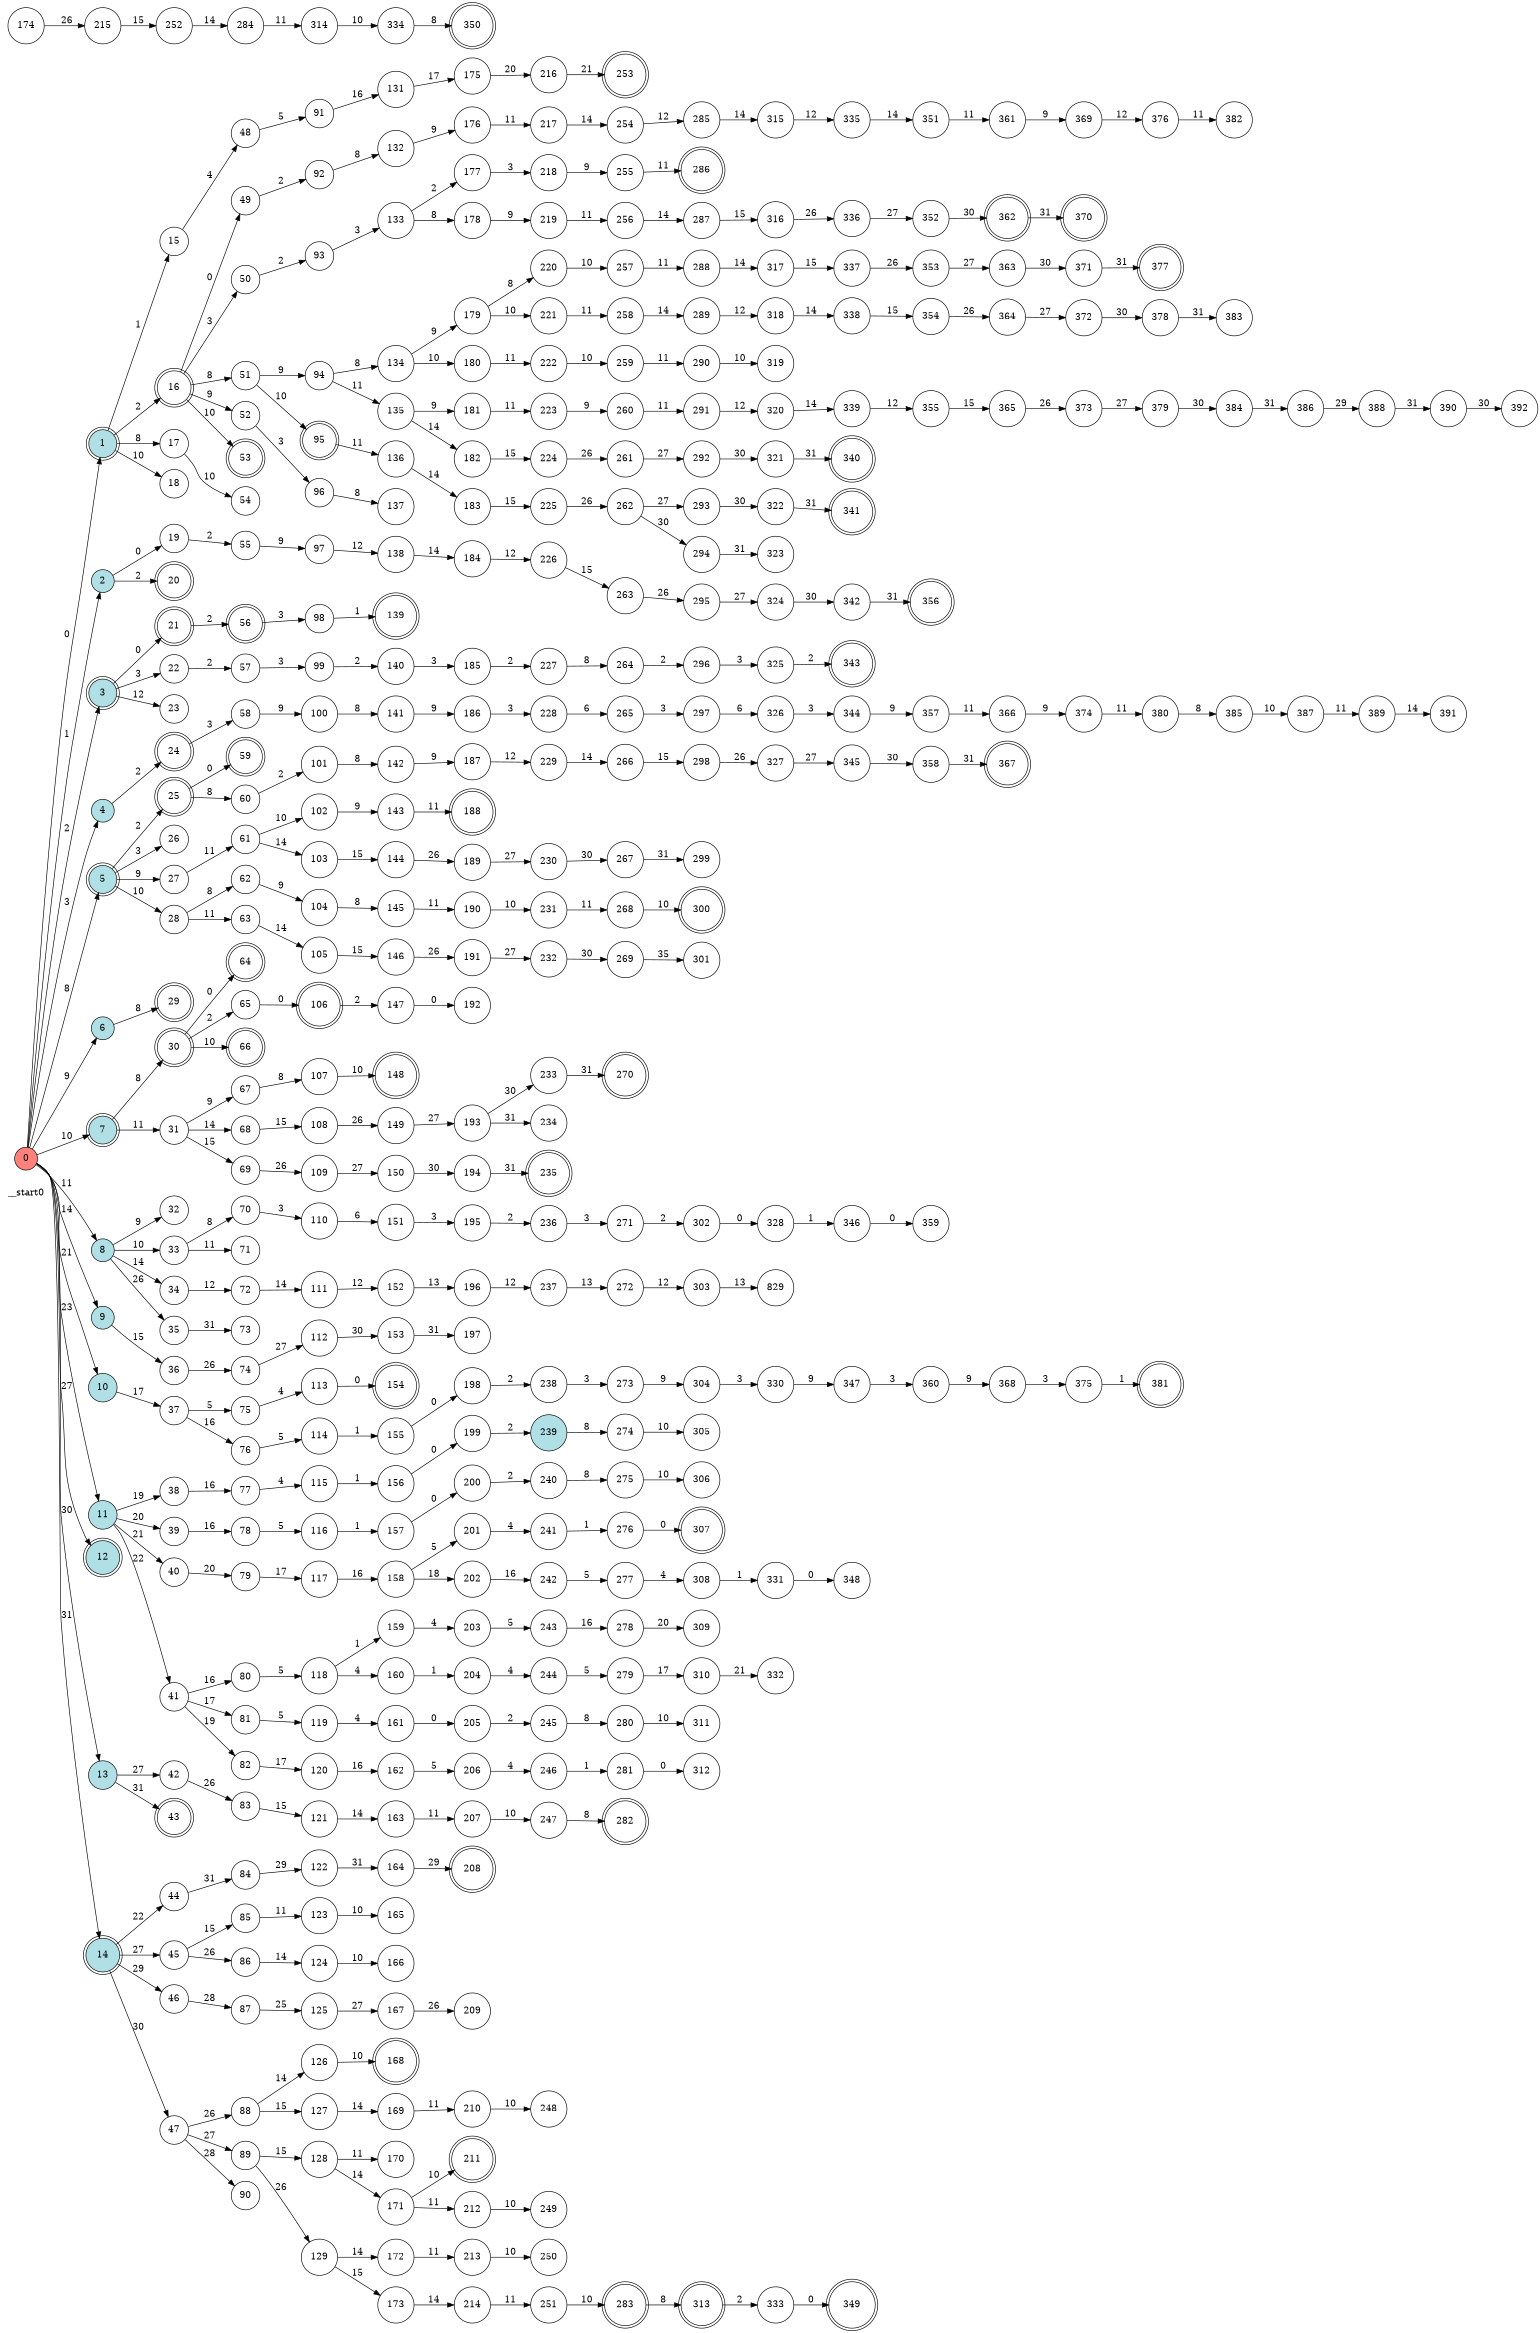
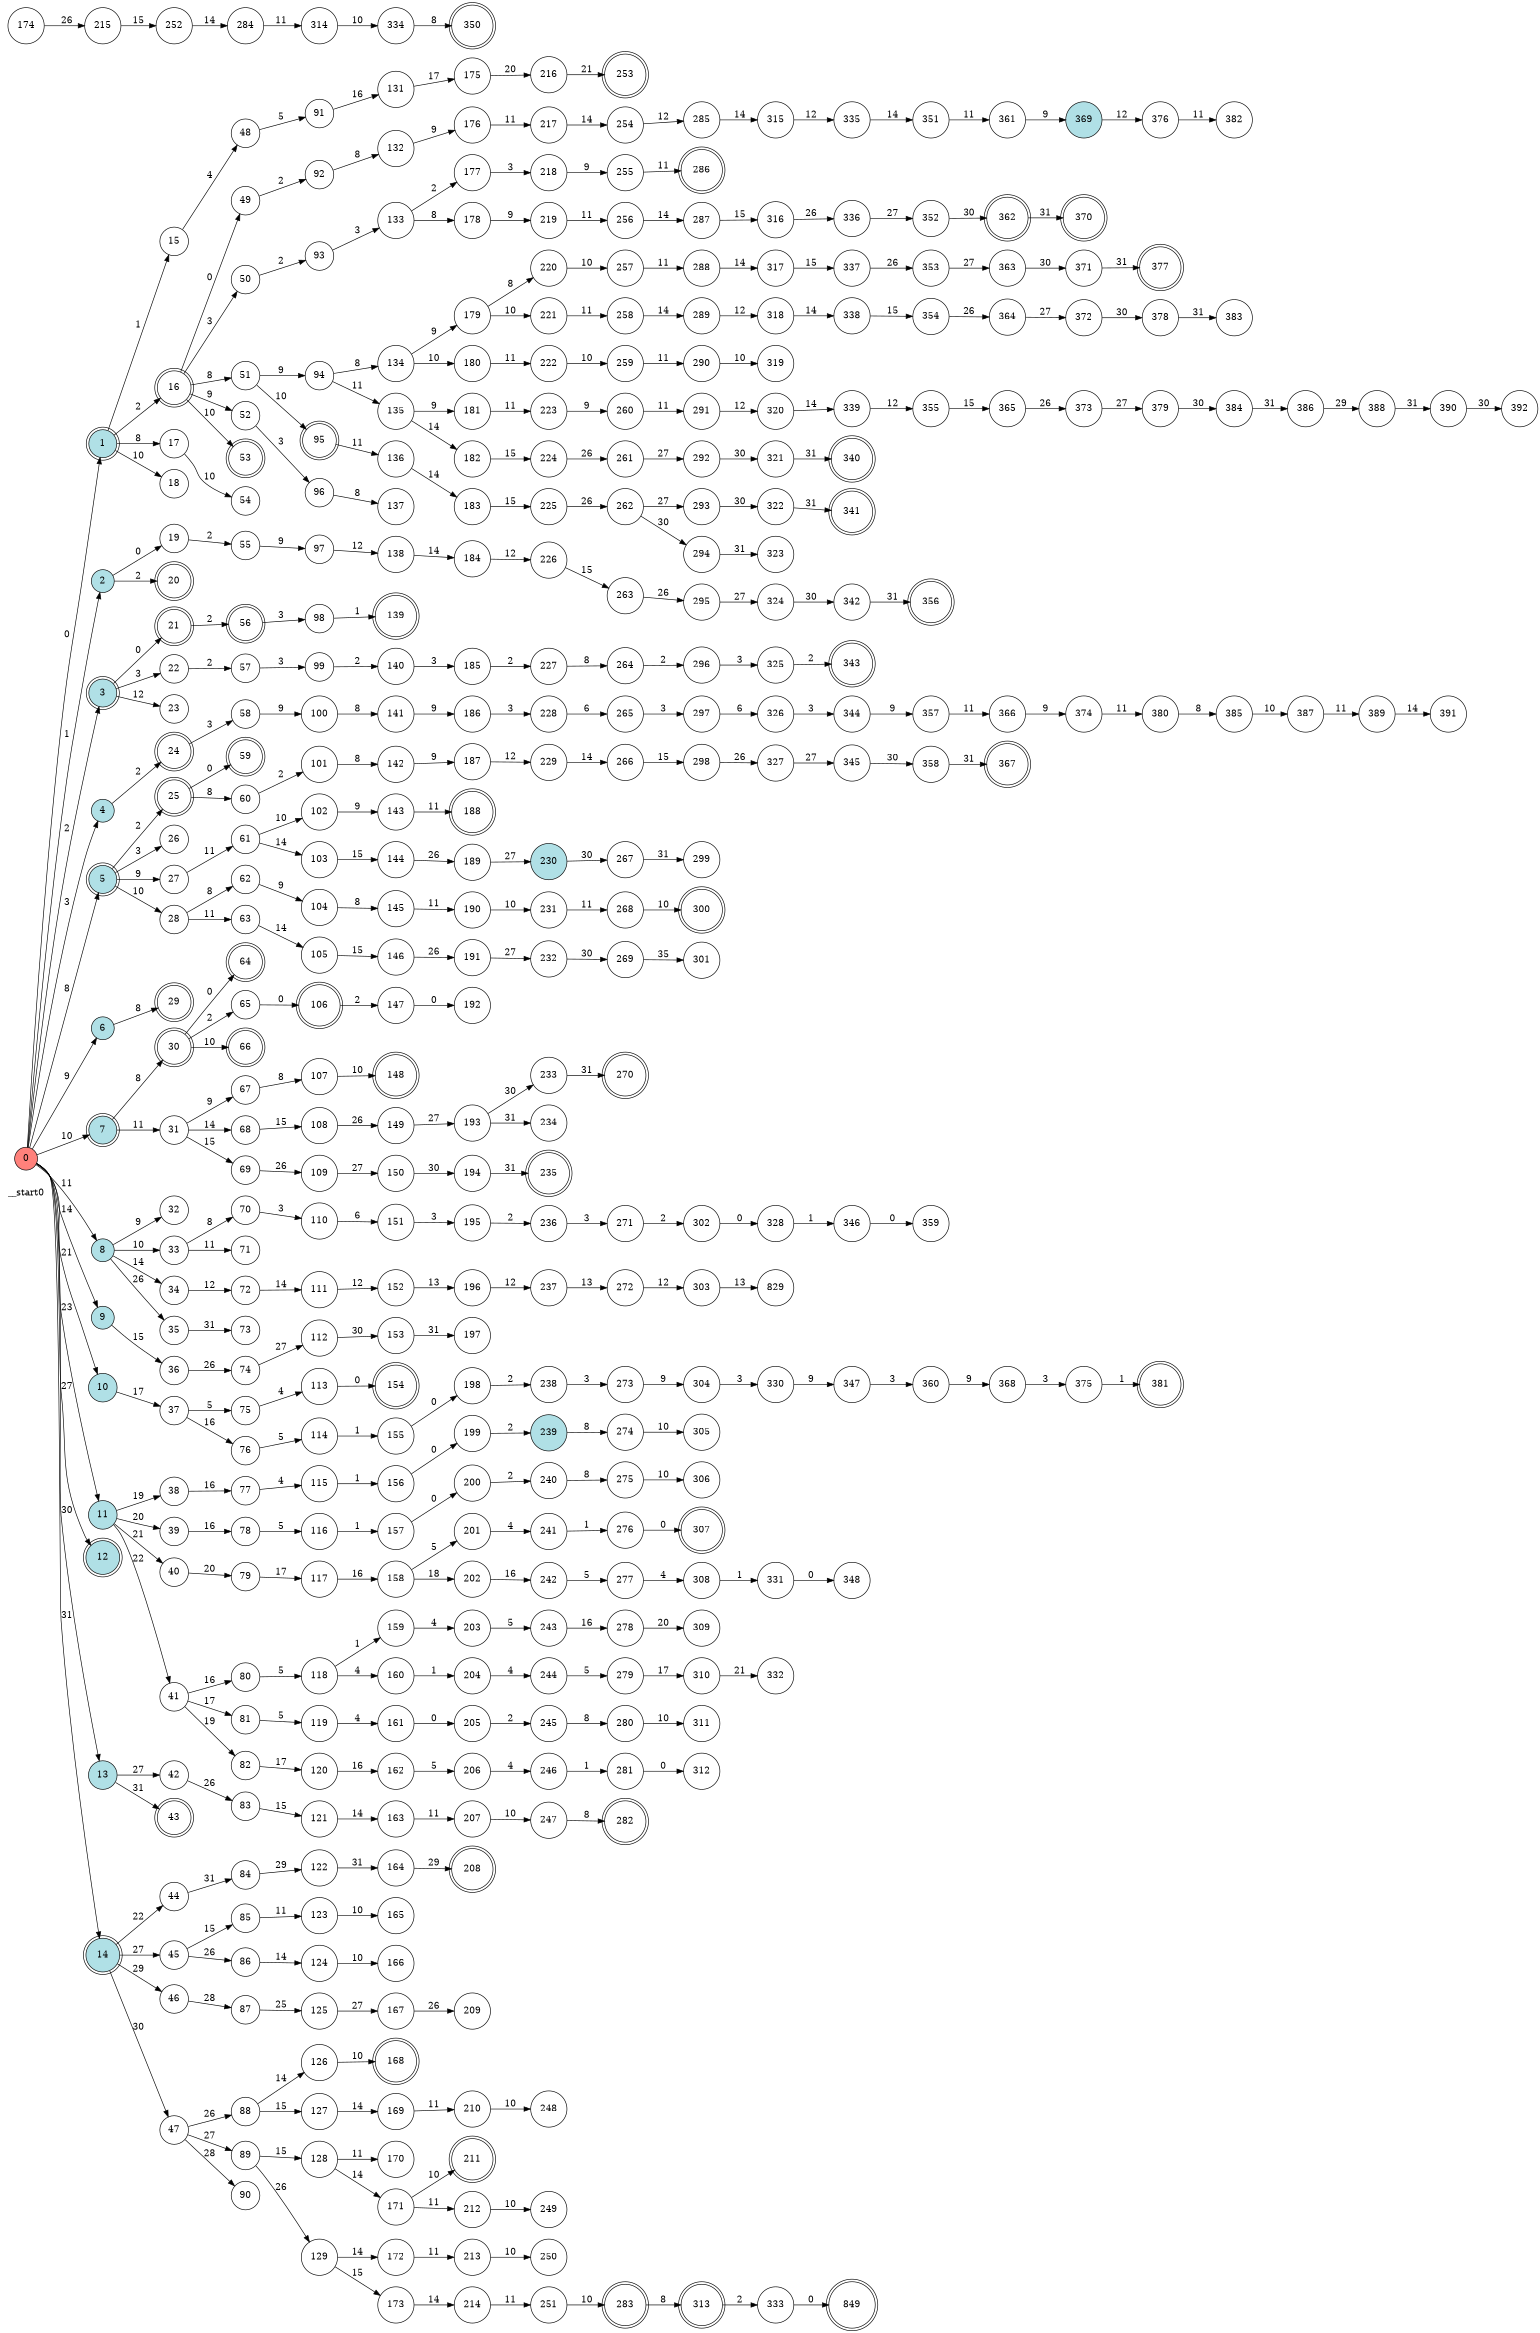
(1084, 120) -> (1084, 120)
(549, 862) -> (549, 862)
(852, 2305) -> (852, 2305)
